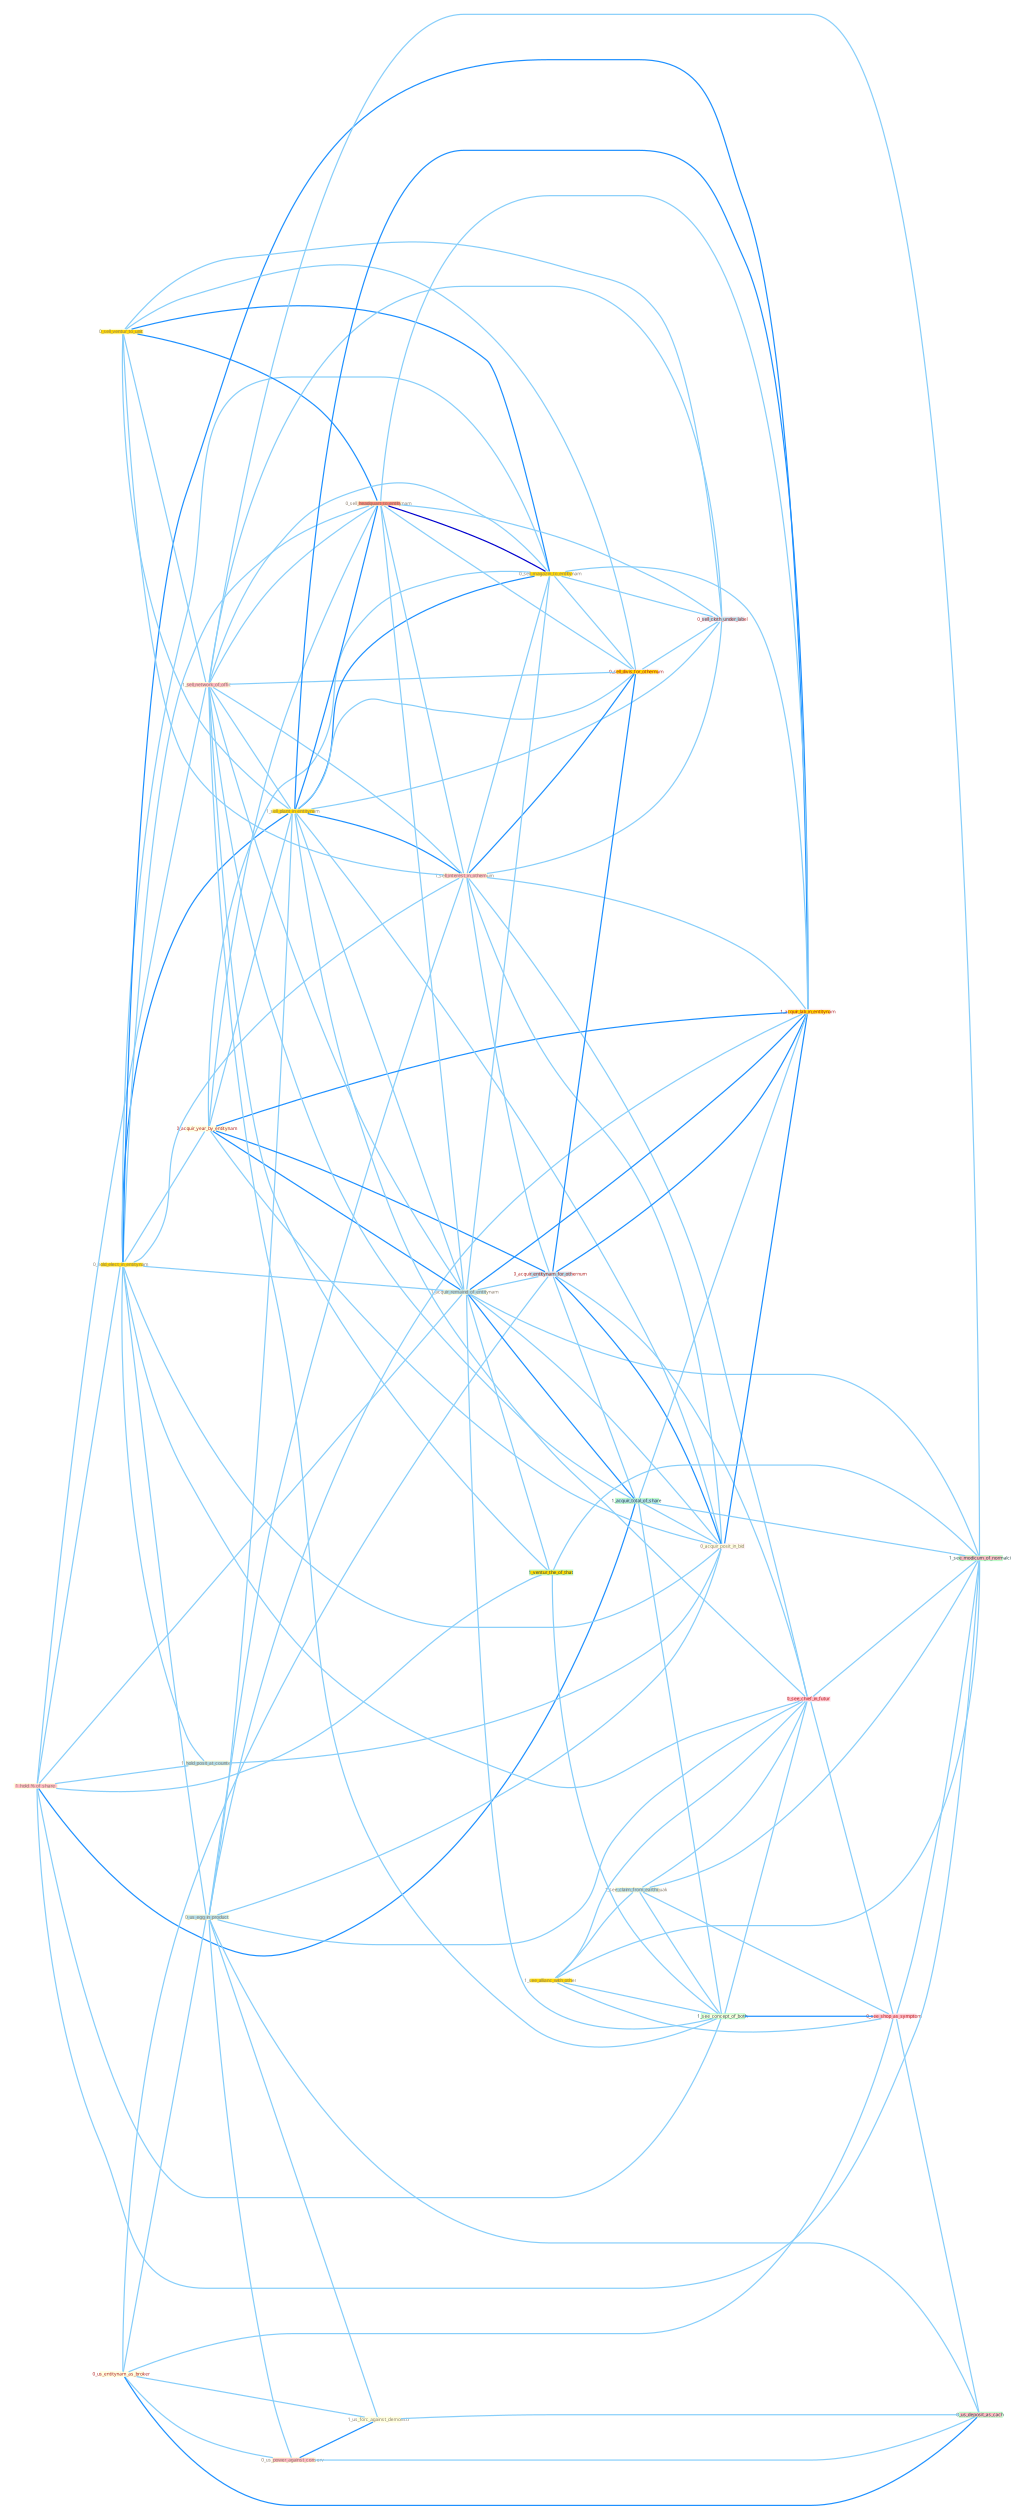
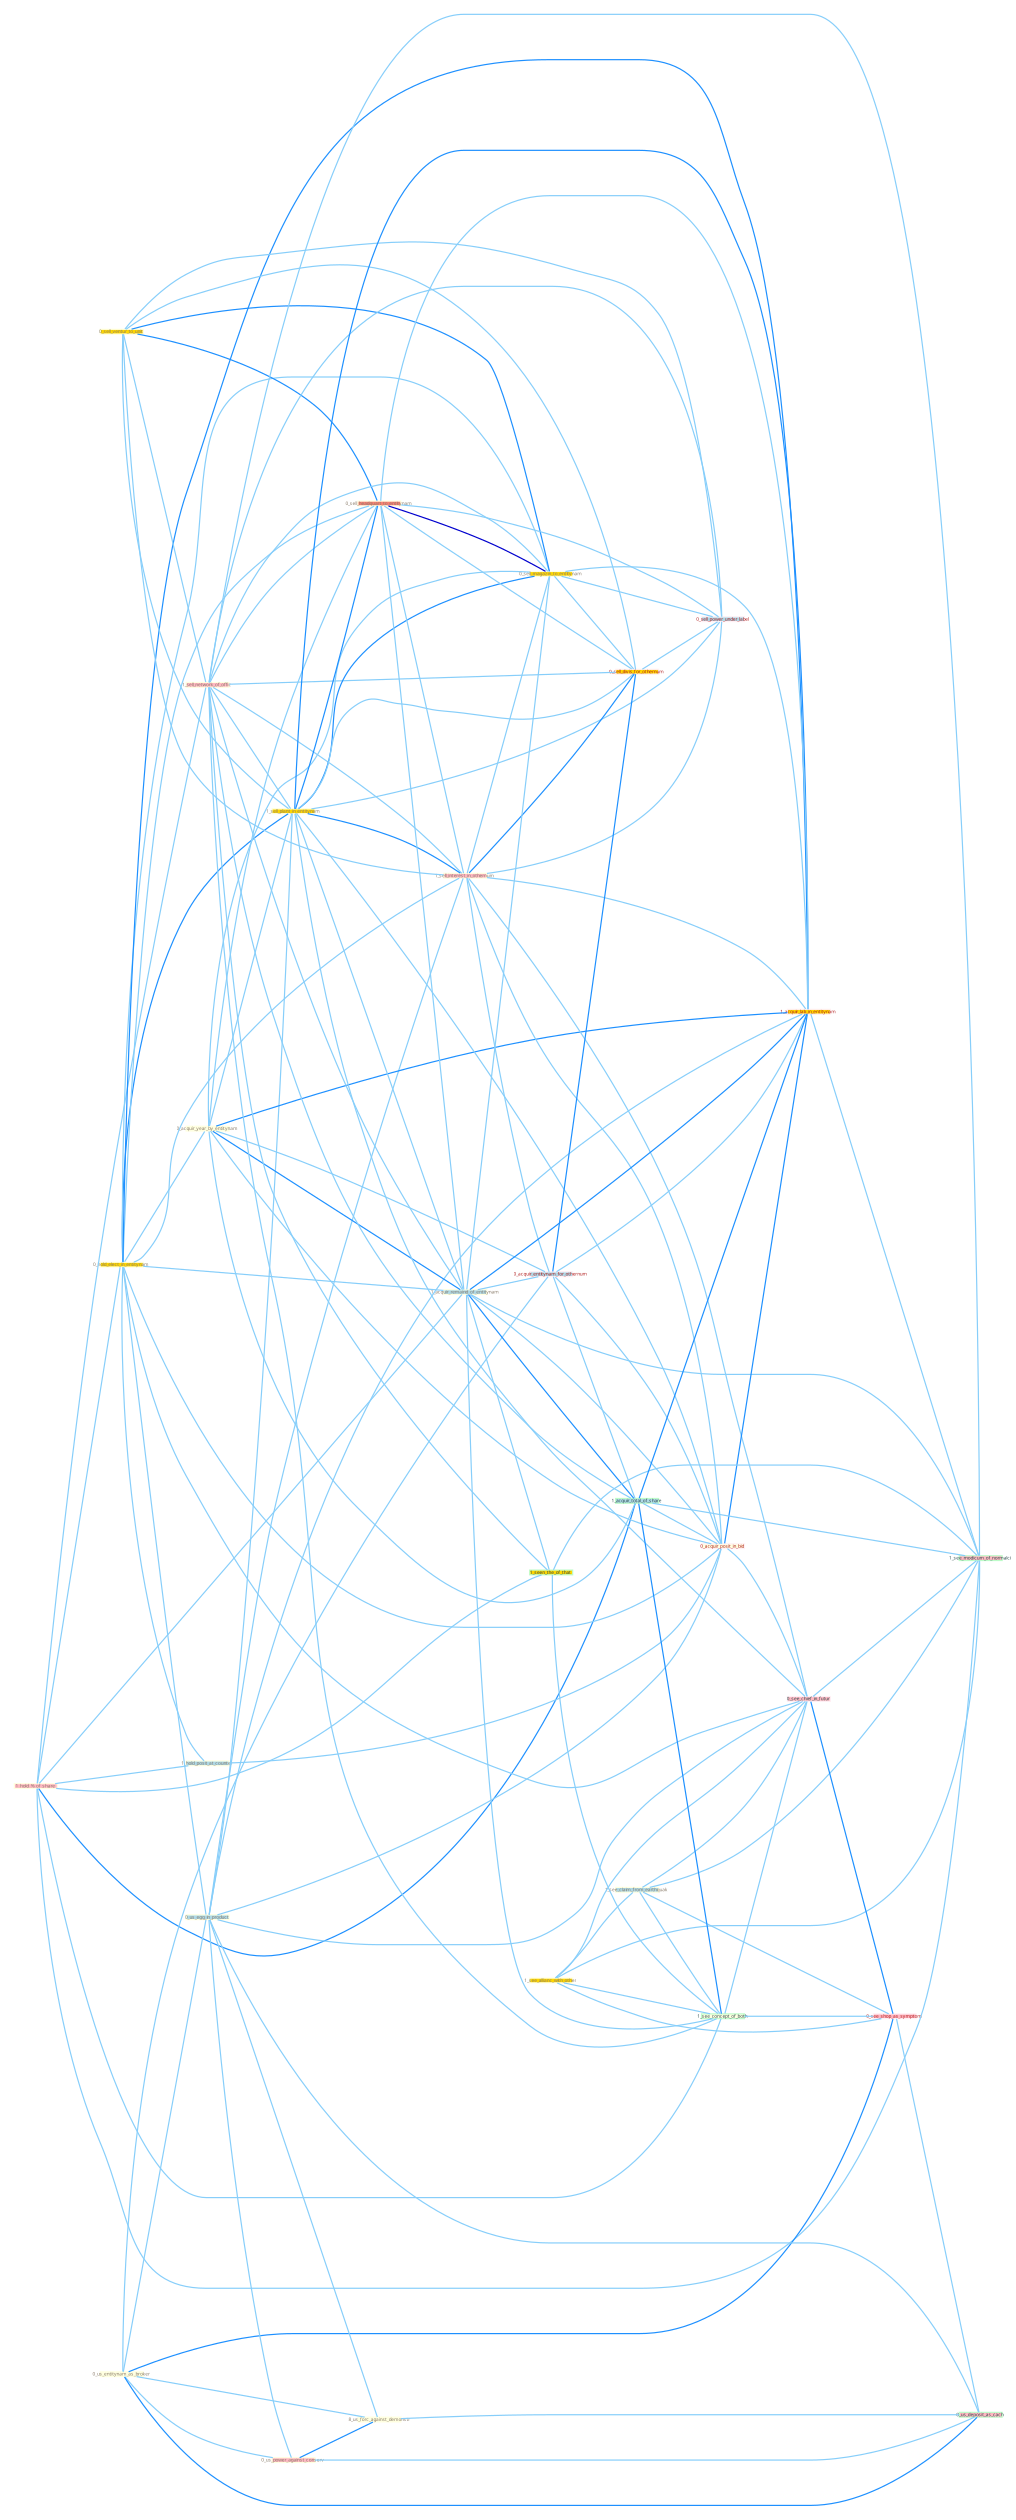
(723, 619) -> (723, 619)
(208, 1129) -> (208, 1129)
(702, 1162) -> (702, 1162)
(375, 1192) -> (375, 1192)
(723, 1256) -> (723, 1256)
(656, 1399) -> (656, 1399)
(698, 1416) -> (775, 1618)
none -> (339, 1486)
(723, 1546) -> (723, 1546)
(551, 1572) -> (551, 1572)
(809, 1699) -> (809, 1699)
(951, 1754) -> (895, 1285)
(680, 1759) -> (680, 1759)
(852, 1858) -> (852, 1858)
(809, 2016) -> (809, 2016)
(596, 2334) -> (596, 2334)
(122, 2374) -> (122, 2374)
(379, 2420) -> (379, 2420)
